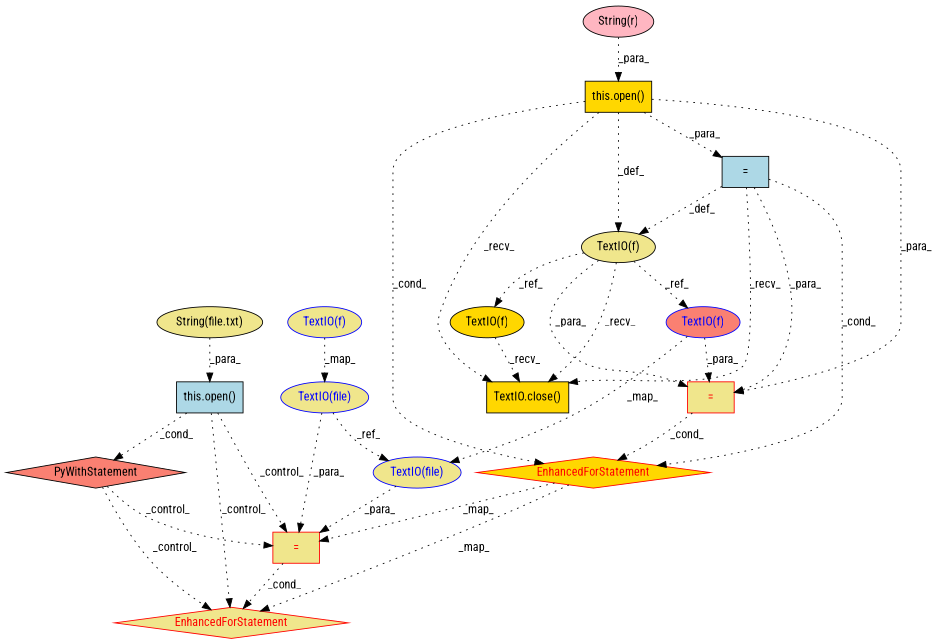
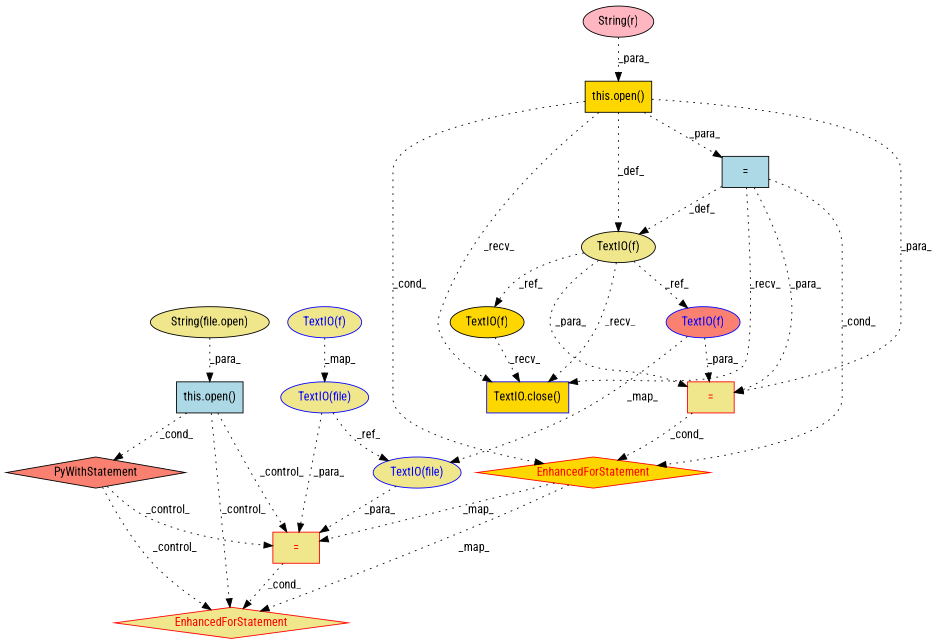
(210, 322) -> (210, 322)
(528, 397) -> (528, 397)
